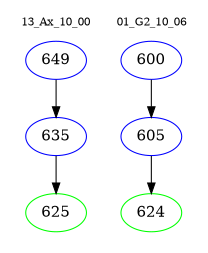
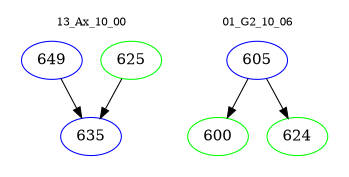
(151, 60) -> (218, 137)
(151, 93) -> (240, 93)
(56, 169) -> (114, 94)
